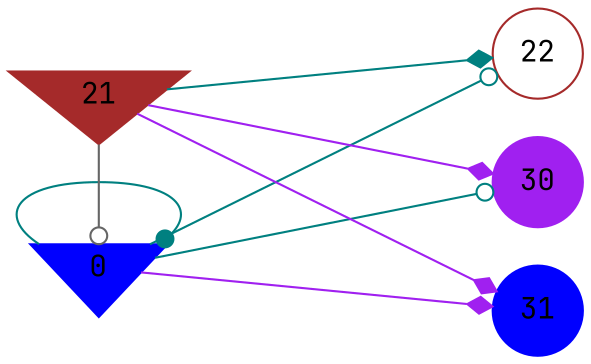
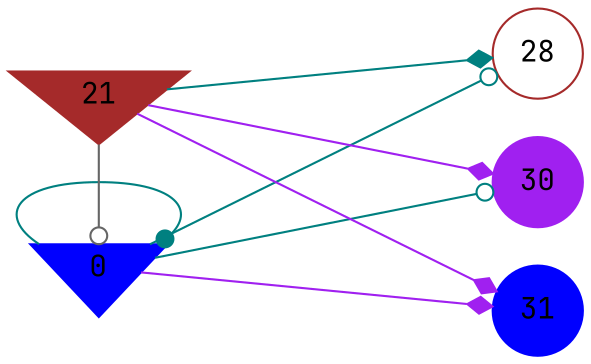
(538, 54) -> (538, 54)
